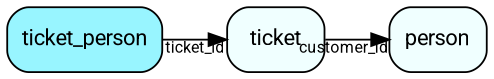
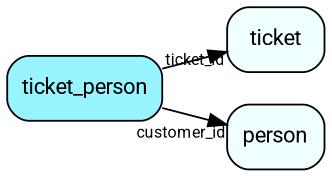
(348, 40) -> (186, 114)
